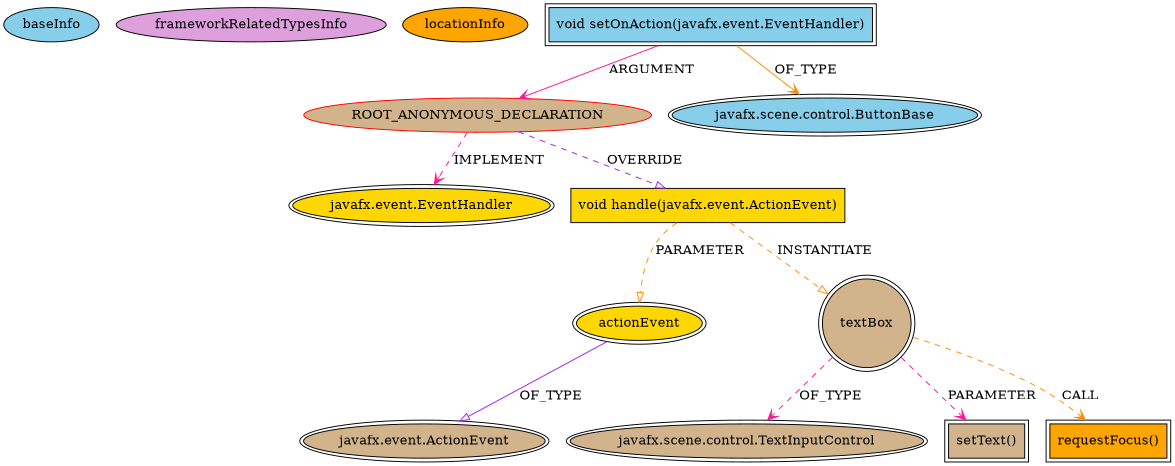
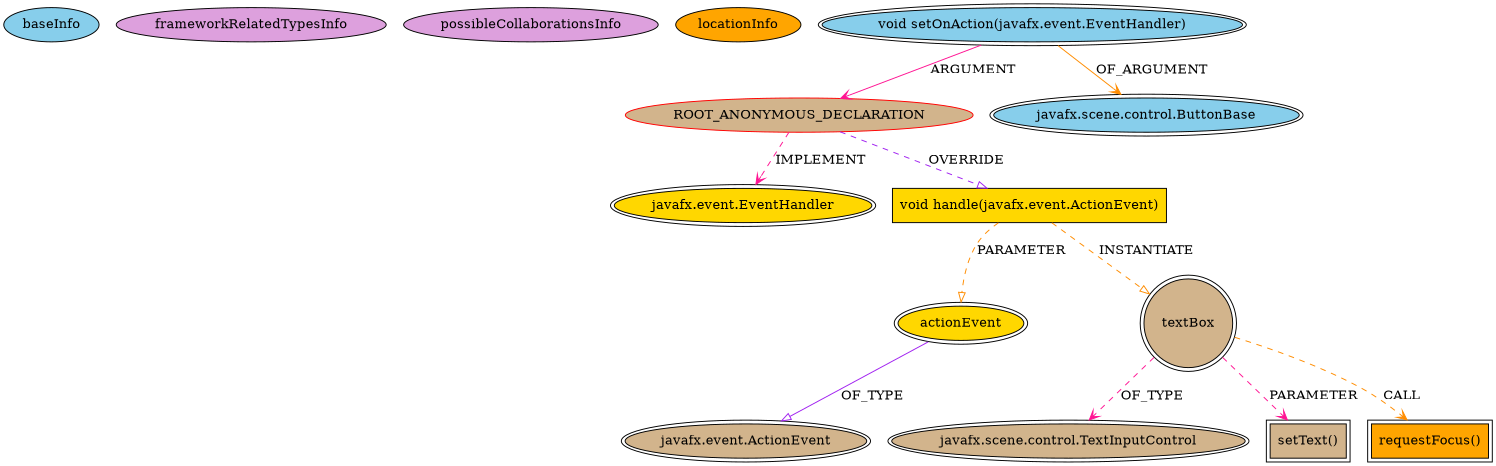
none -> (531, 25)
(711, 25) -> (1032, 25)
(806, 70) -> (1152, 70)
